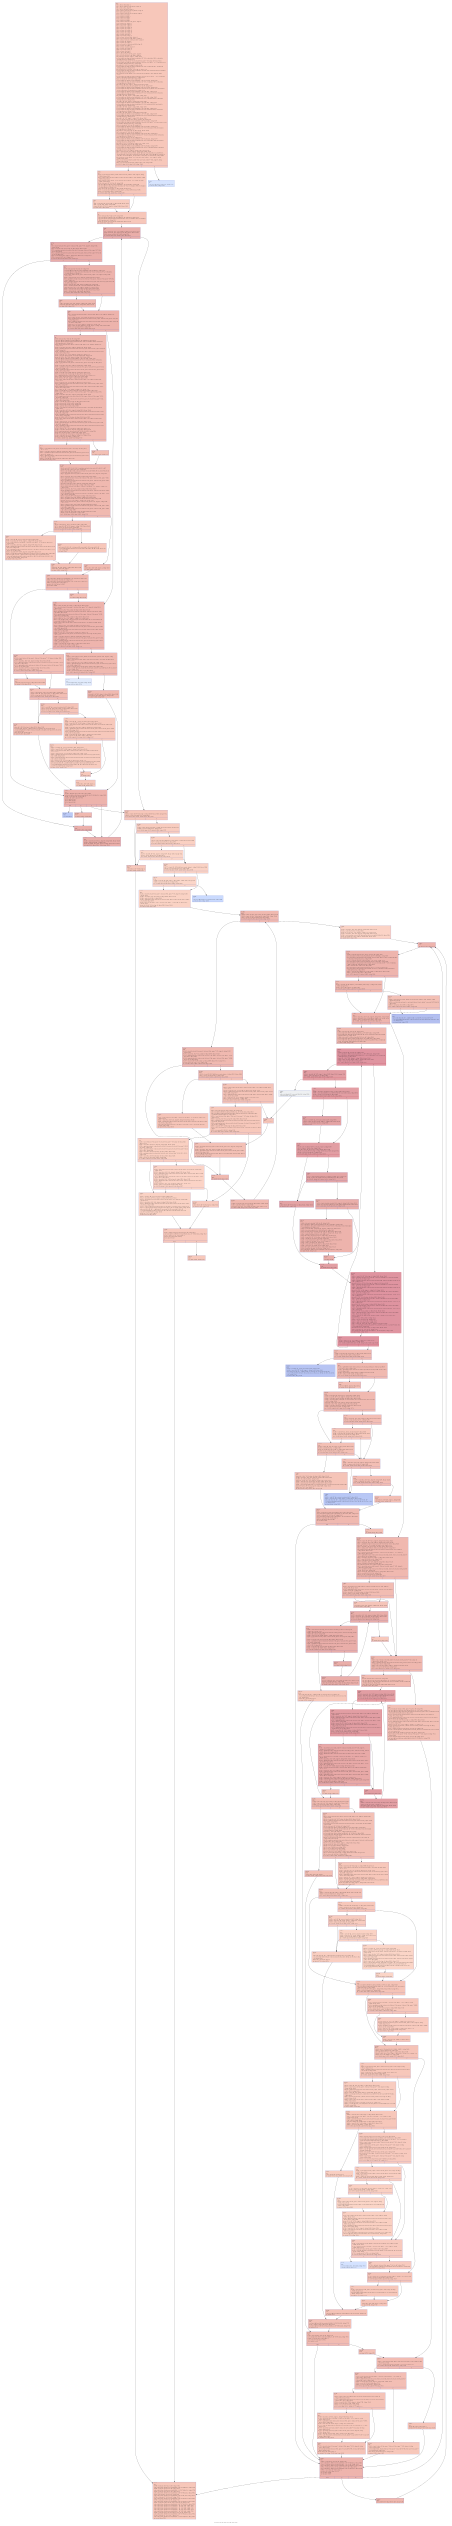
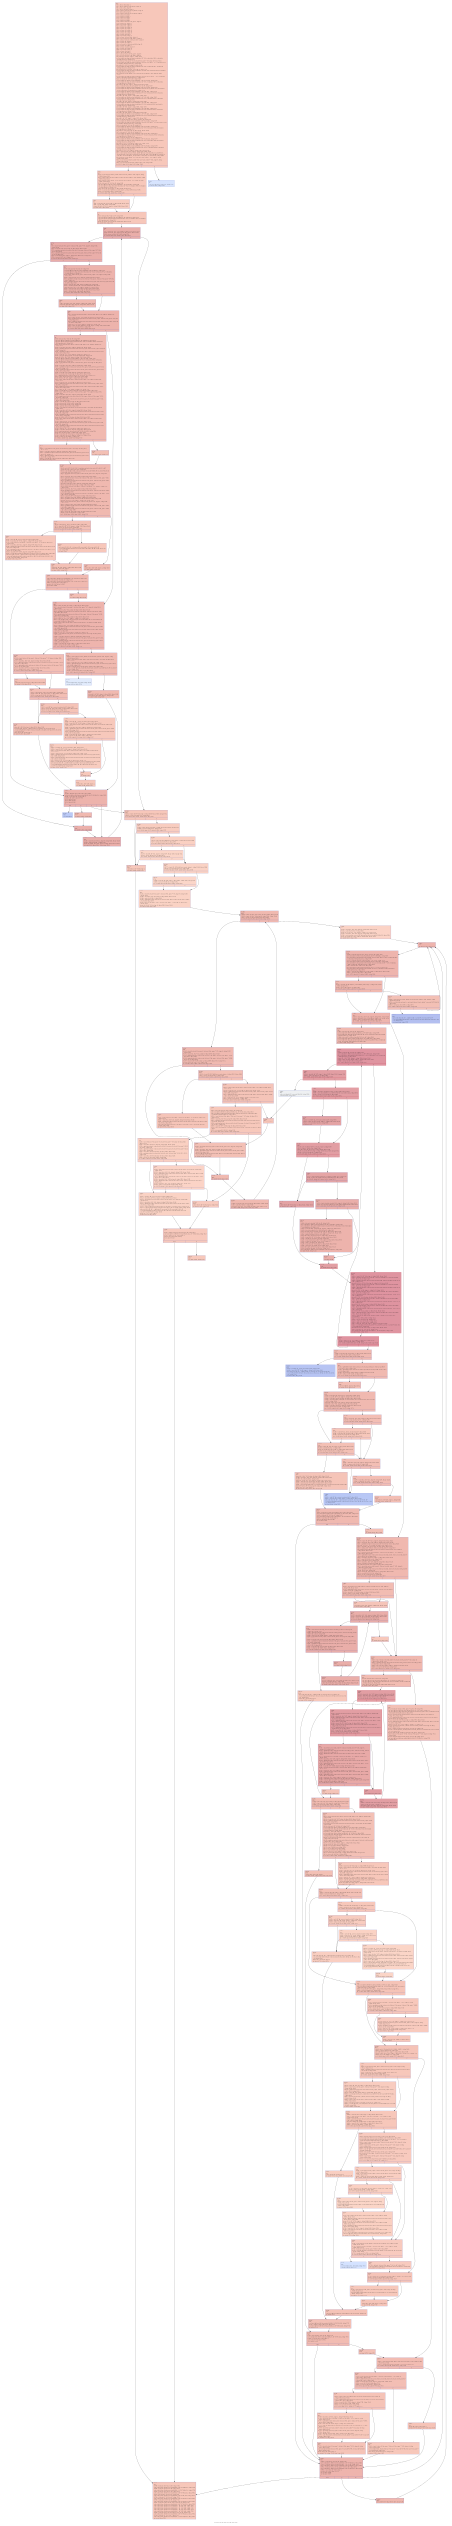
(208, 899) -> none
(409, 1013) -> (438, 985)
